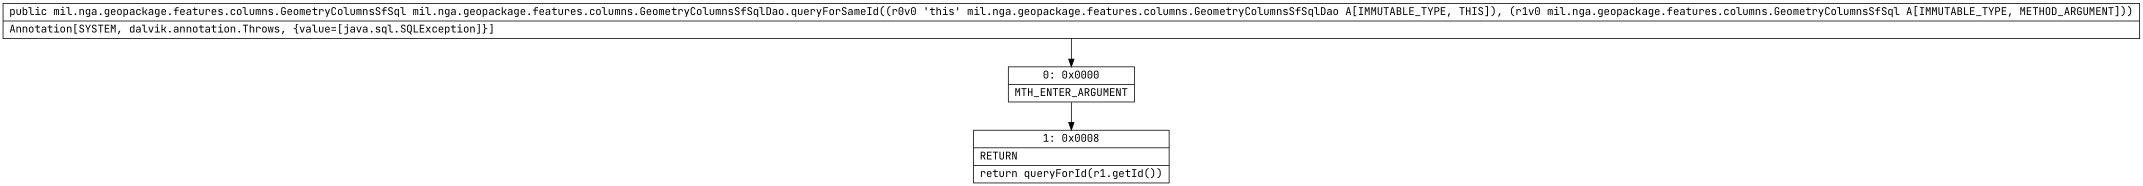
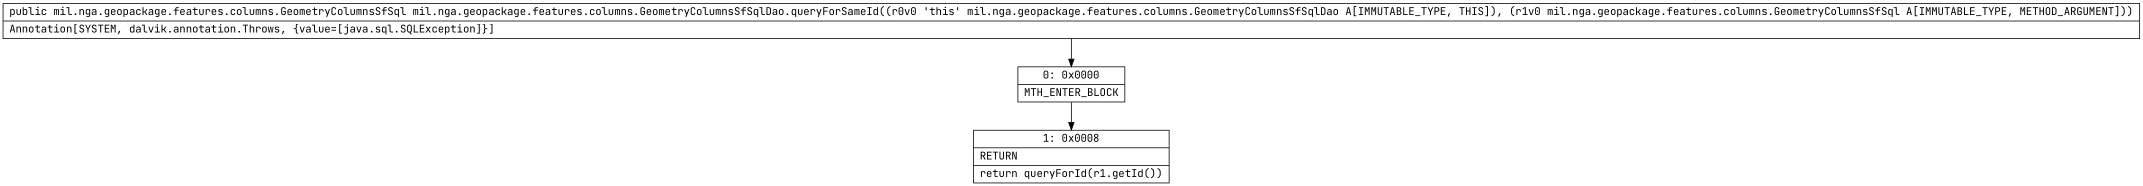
(1071, 93) -> (1071, 93)
